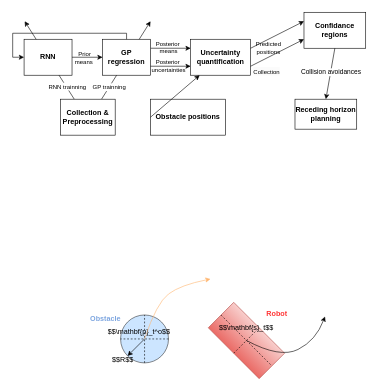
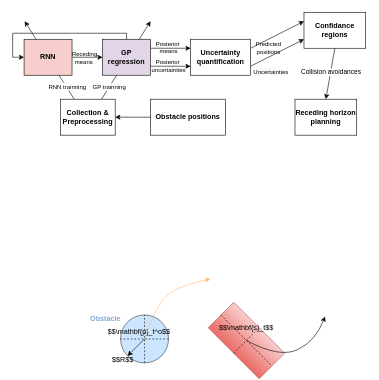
(48, 57) -> (48, 57)
(85, 57) -> (85, 57)
(126, 57) -> (126, 57)
(271, 72) -> (271, 76)
(173, 98) -> (120, 117)
(326, 114) -> (326, 117)
(277, 314) -> none
